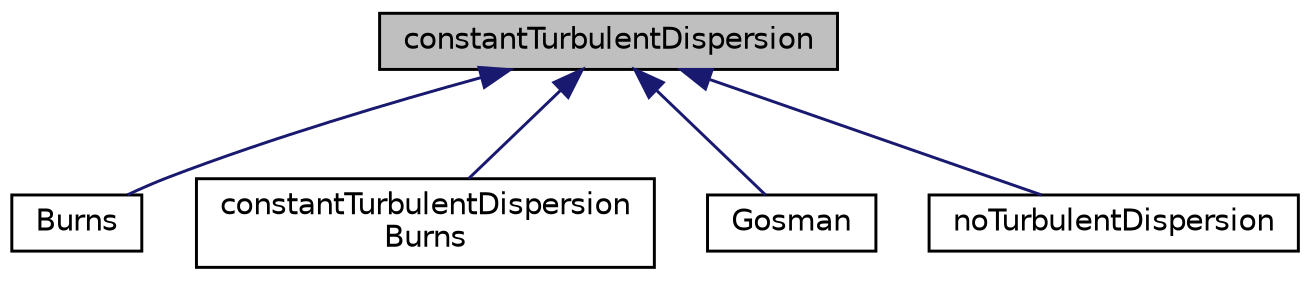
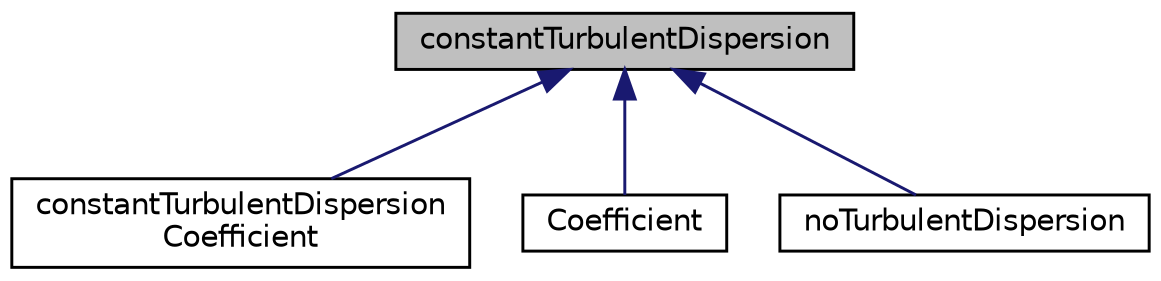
(77, 223) -> none
(425, 223) -> (241, 223)
(792, 223) -> (625, 223)
